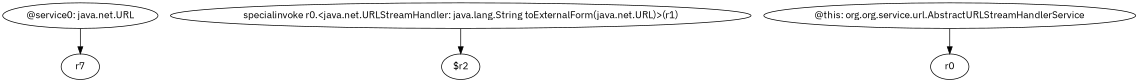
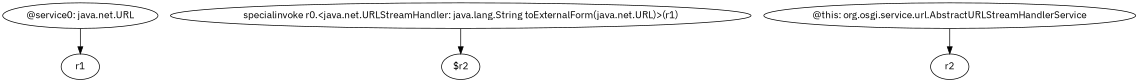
(950, 16) -> (950, 16)
(80, 67) -> (80, 67)
(950, 67) -> (950, 67)
